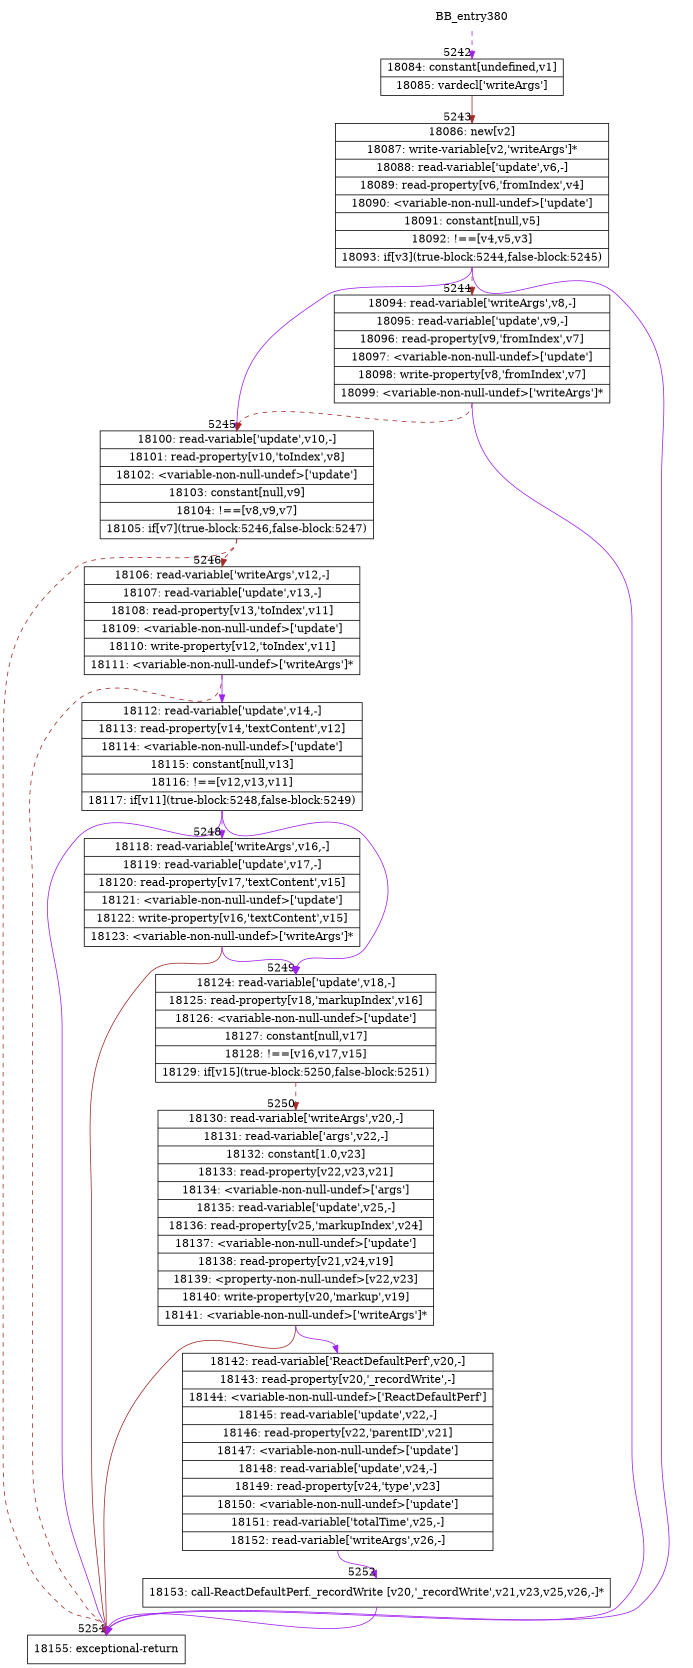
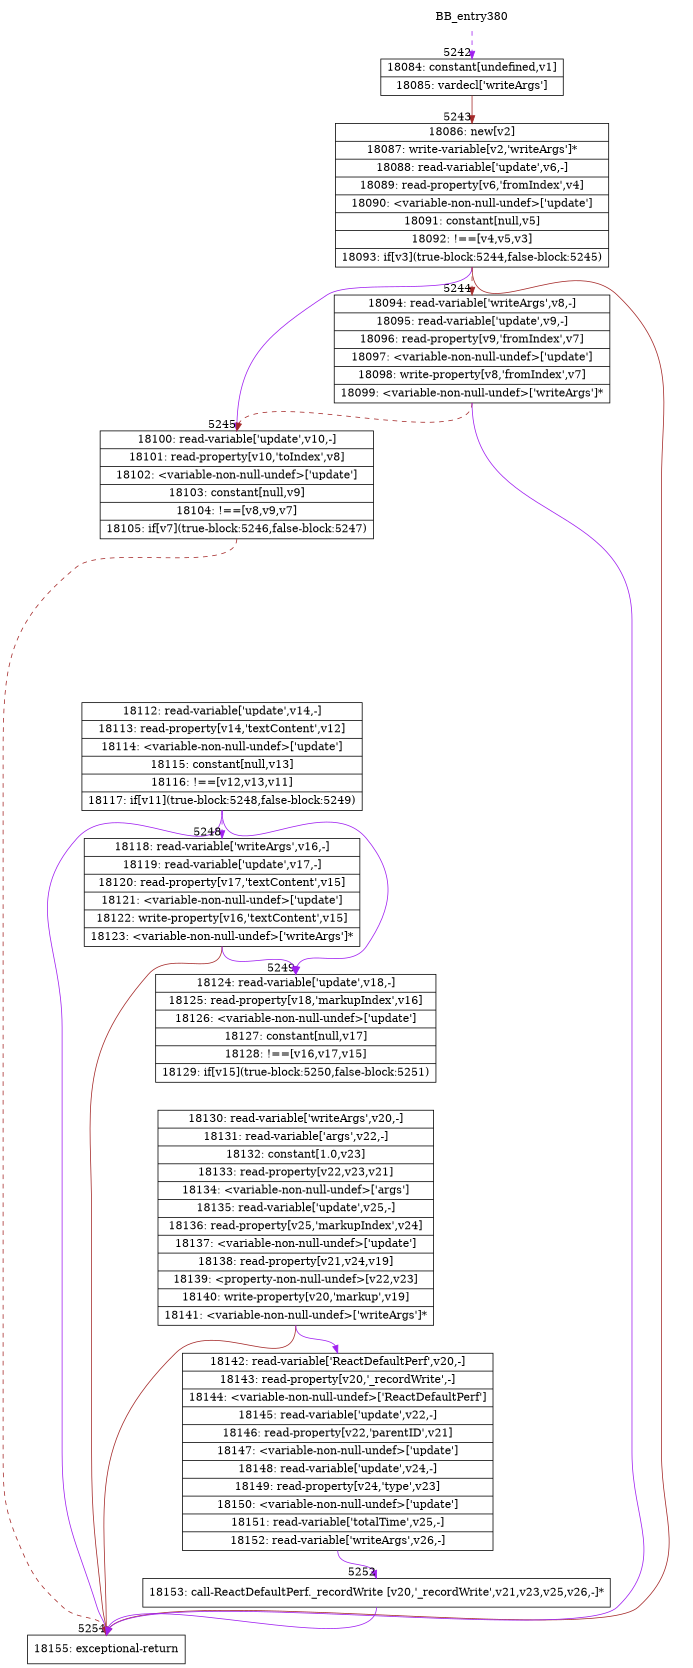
(222, 621) -> none
(296, 1092) -> none
(661, 1132) -> (661, 1132)
